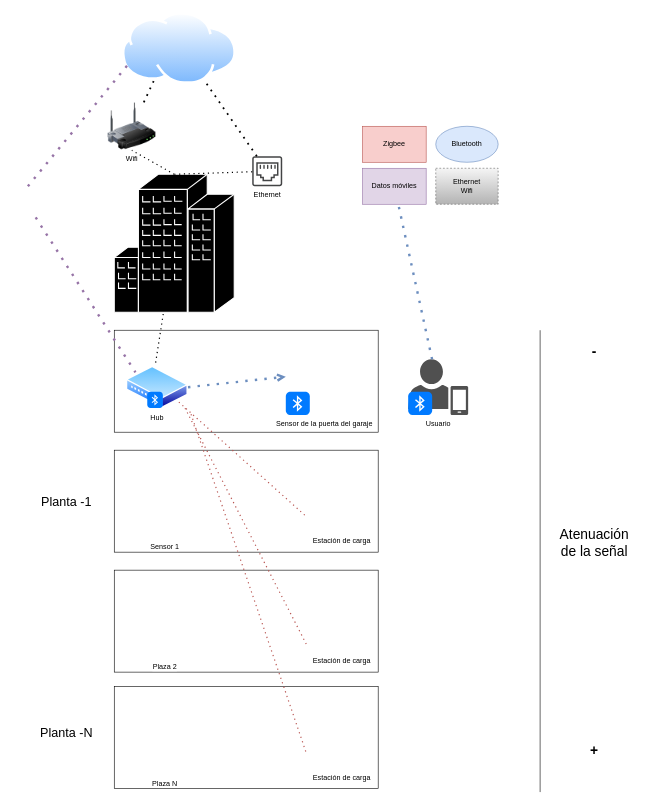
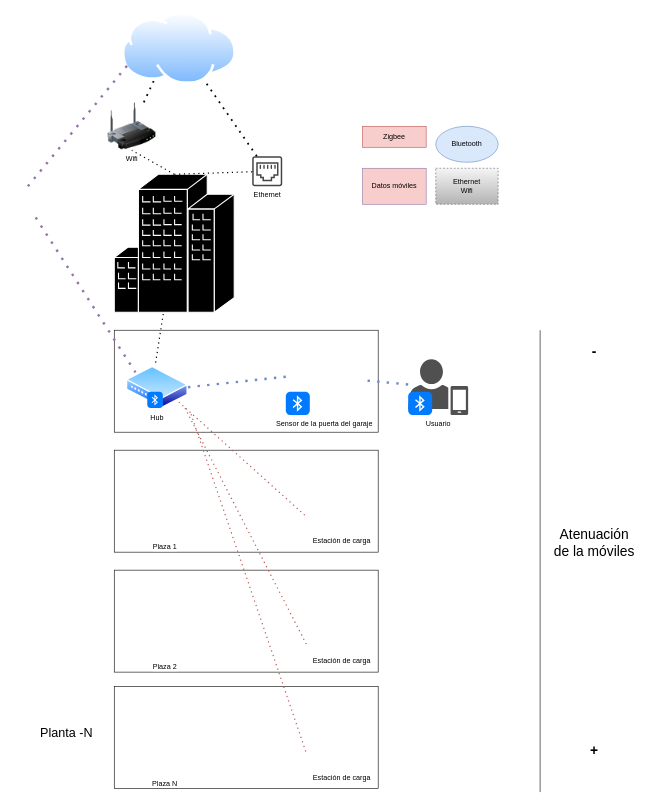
(395, 144) -> (395, 137)
(395, 186) -> (395, 186)
(416, 283) -> (387, 383)
(278, 378) -> (280, 377)
(66, 501) -> none
(595, 543) -> (595, 543)
(165, 548) -> (165, 548)
